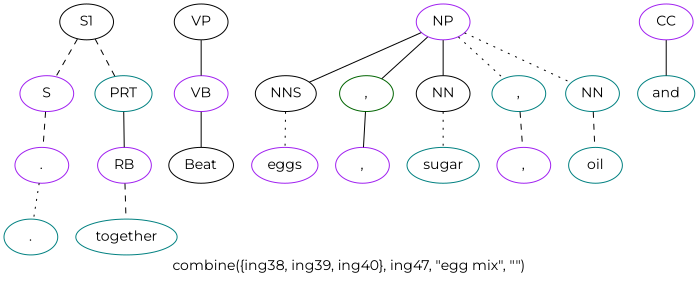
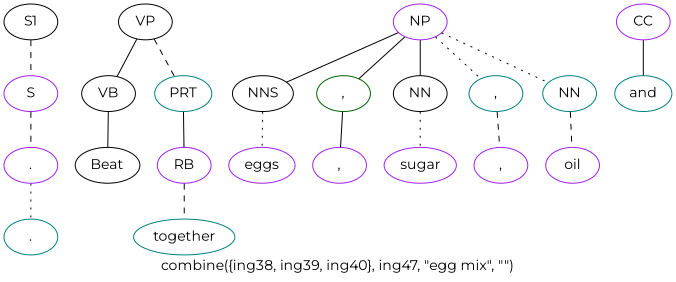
(105, 58) -> (164, 58)
(201, 94) -> (109, 94)
(443, 165) -> (420, 165)
(596, 165) -> (573, 165)
